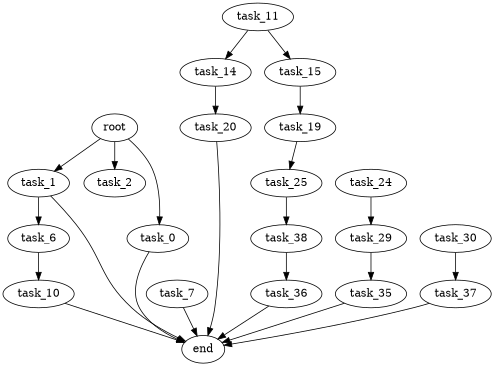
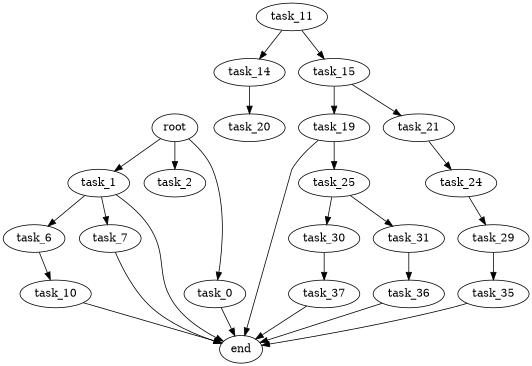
none -> (419, 128)
none -> (104, 207)
none -> (330, 207)
(220, 235) -> (275, 230)
(286, 239) -> (409, 239)
